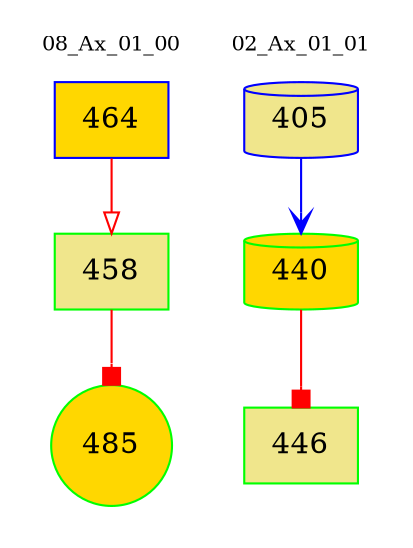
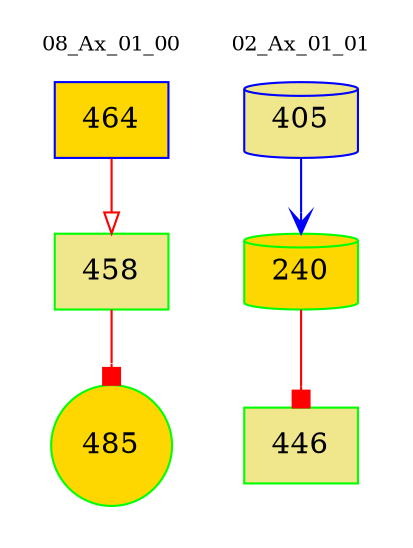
(301, 272) -> (301, 272)
